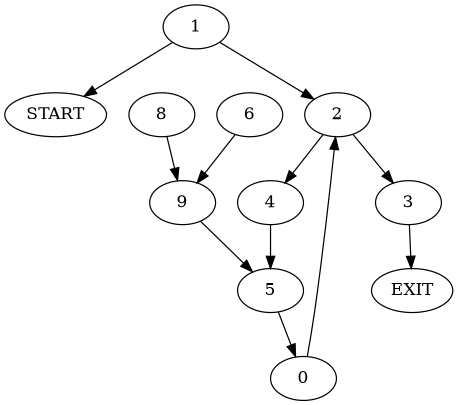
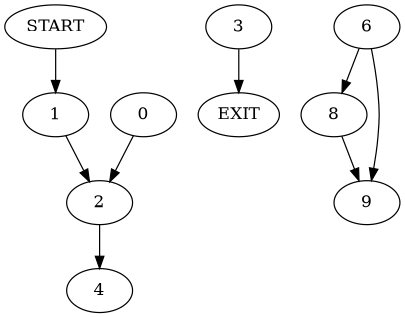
none -> (353, 65)
(134, 66) -> (56, 65)
(369, 154) -> none
(271, 291) -> none
